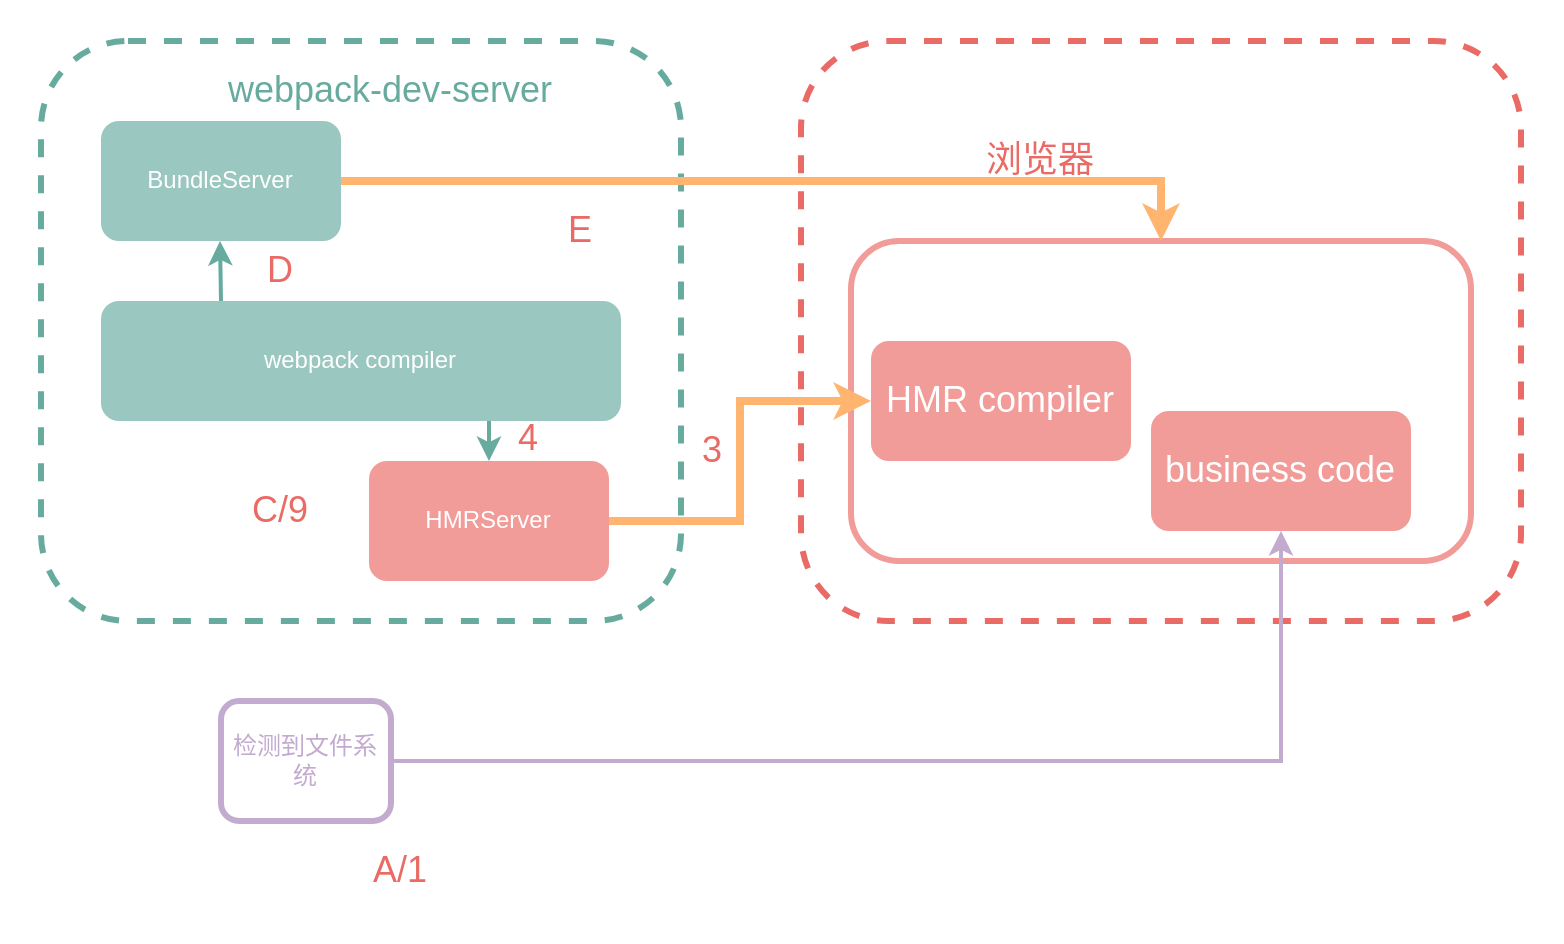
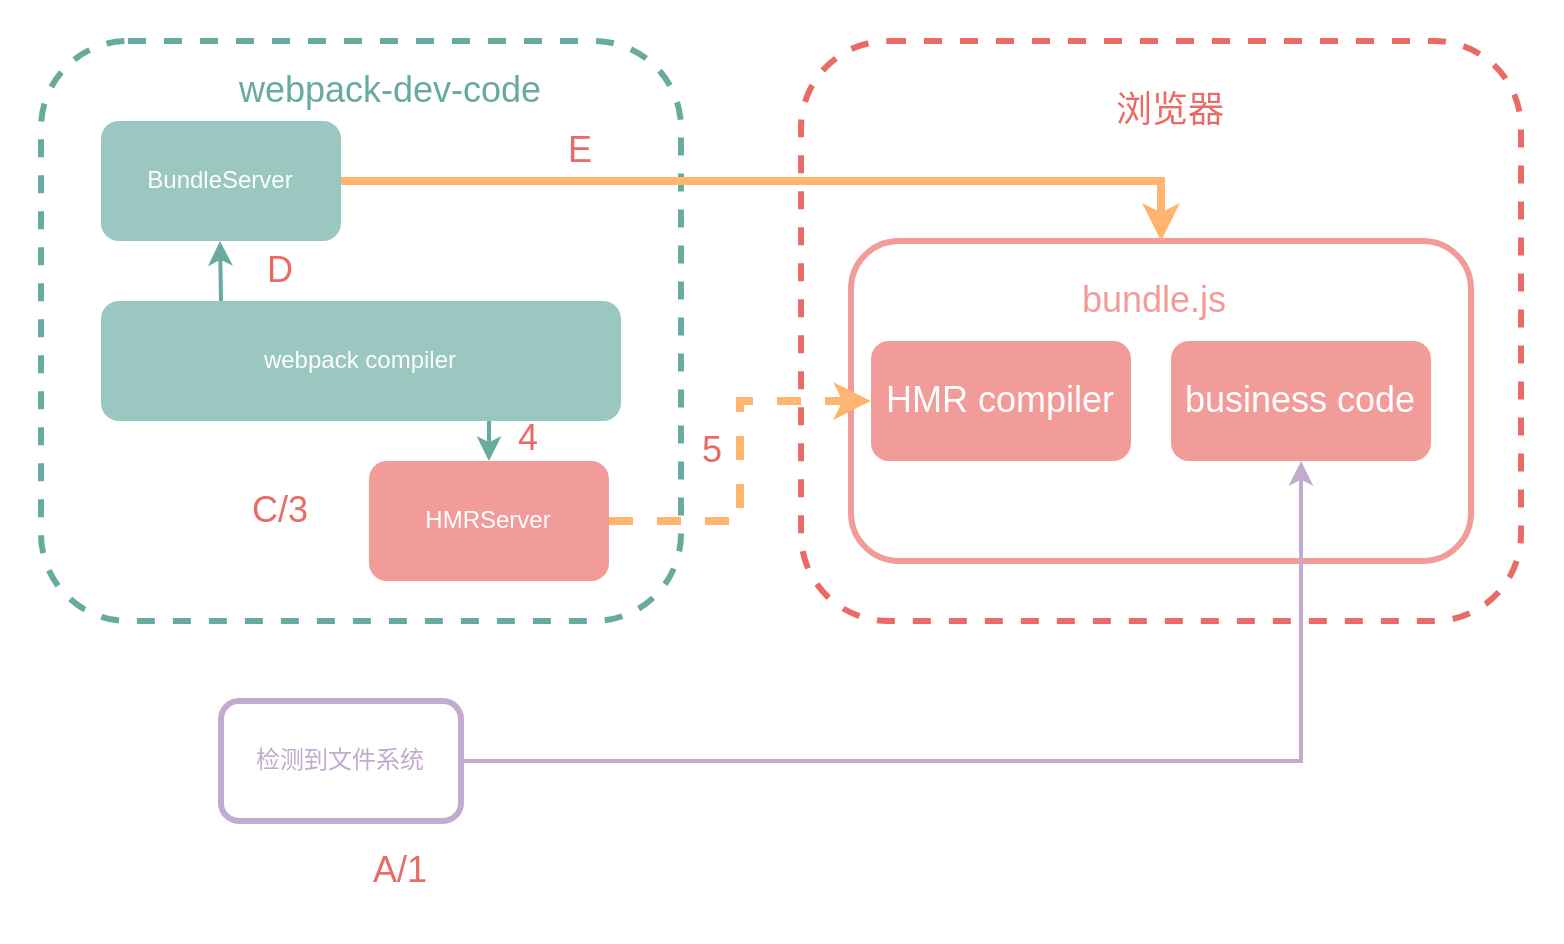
(391, 91) -> (391, 91)
(1041, 161) -> (1171, 111)
(581, 231) -> (581, 151)
none -> (1155, 301)
(713, 451) -> (713, 451)
(1281, 471) -> (1301, 401)
(281, 511) -> (281, 511)
(740, 520) -> (740, 520)
(306, 761) -> (341, 761)
